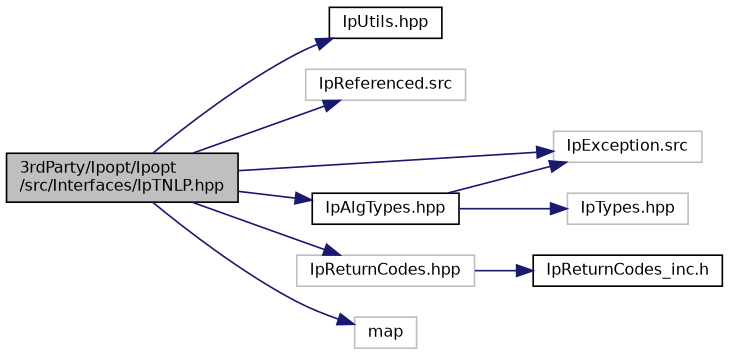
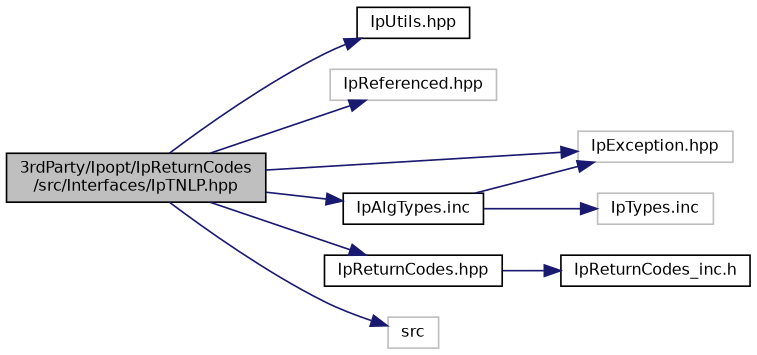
(386, 85) -> (413, 85)
(628, 147) -> (655, 147)
(122, 178) -> (136, 178)
(386, 209) -> (413, 209)
(628, 209) -> (655, 209)
(386, 271) -> (413, 271)
(386, 333) -> (413, 333)
